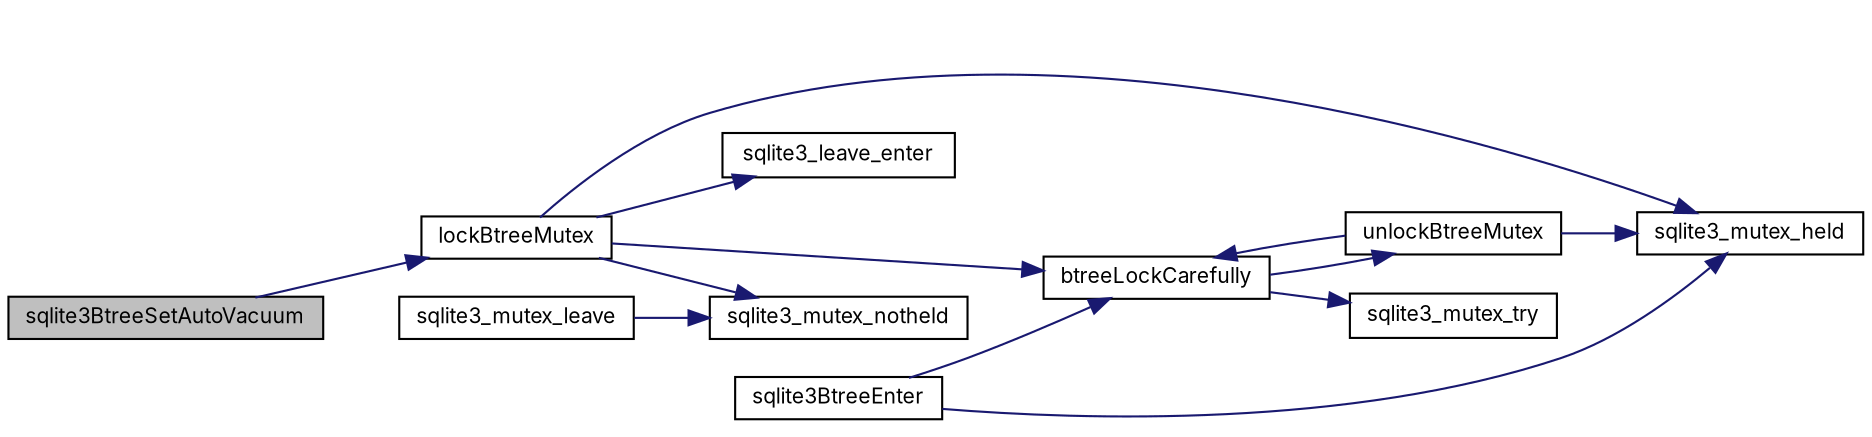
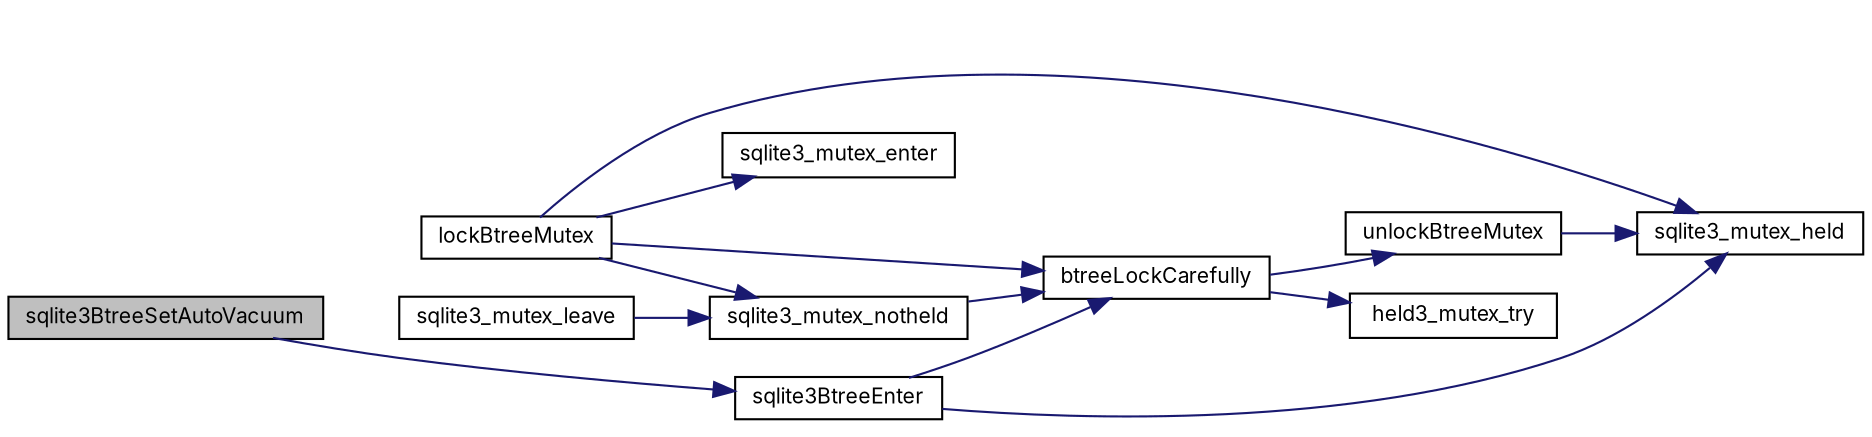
(839, 155) -> (839, 155)
(1291, 244) -> (995, 298)
(331, 280) -> (492, 369)
(1453, 316) -> (1453, 316)
